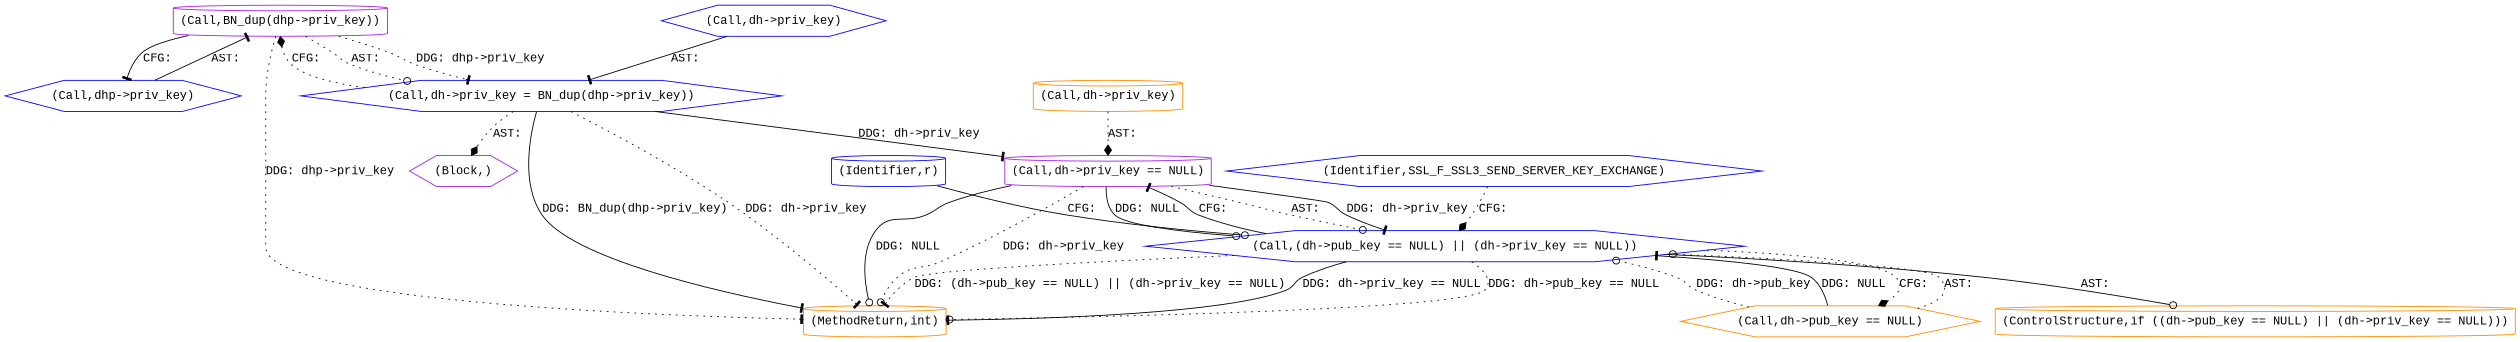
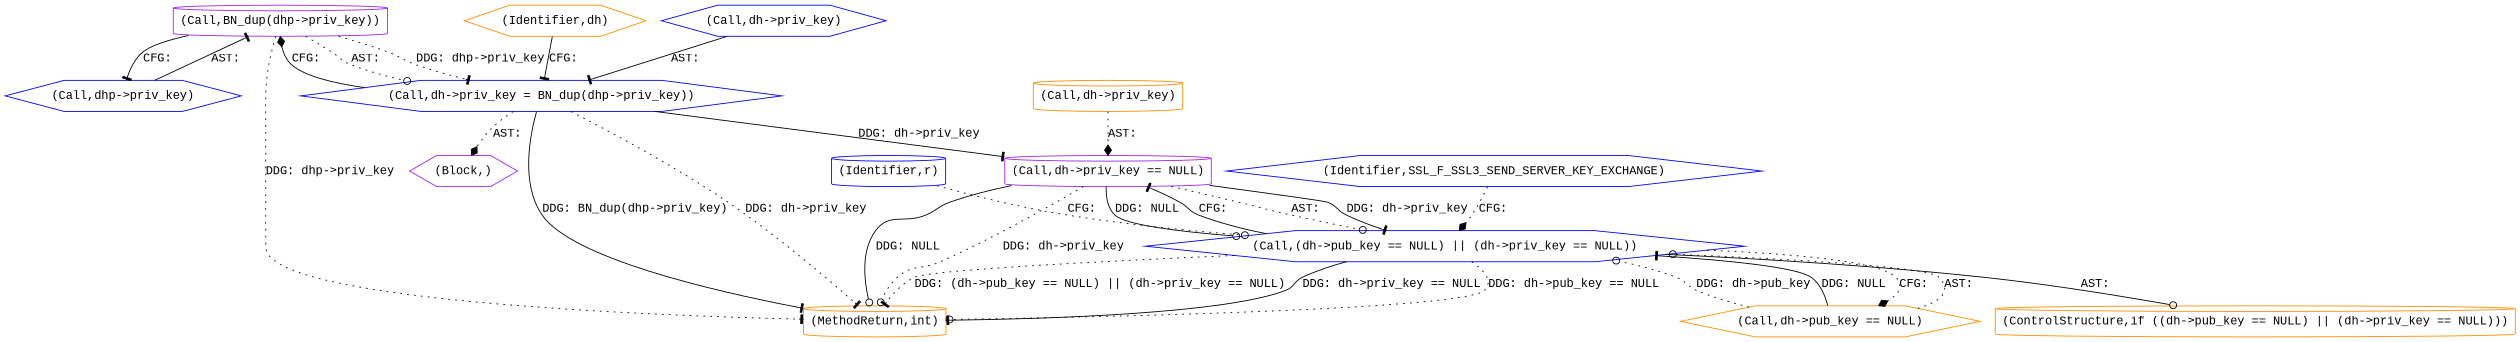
none -> (555, 21)
(317, 77) -> (317, 77)
(1088, 218) -> (1088, 218)
